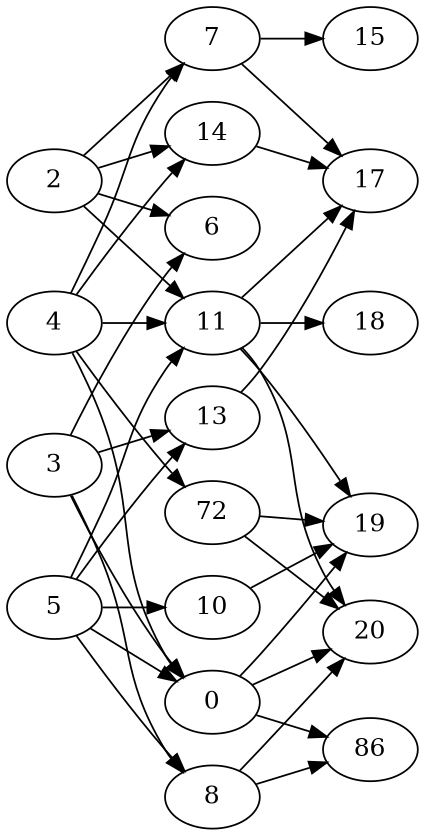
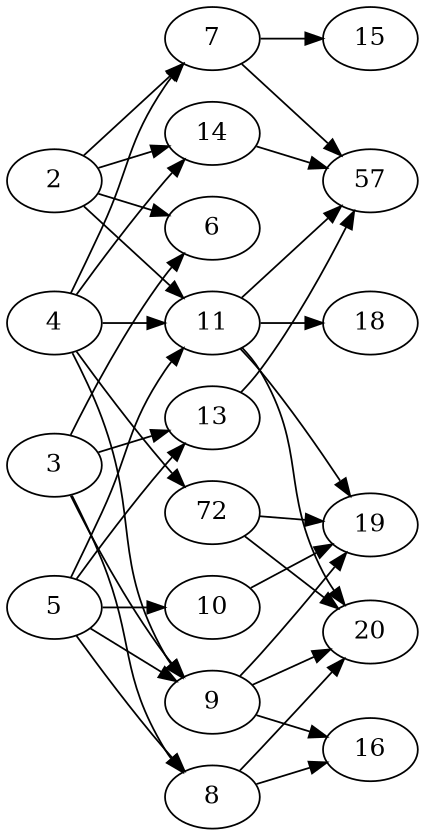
(370, 181) -> (370, 181)
(212, 702) -> (212, 702)
(370, 750) -> (370, 750)
